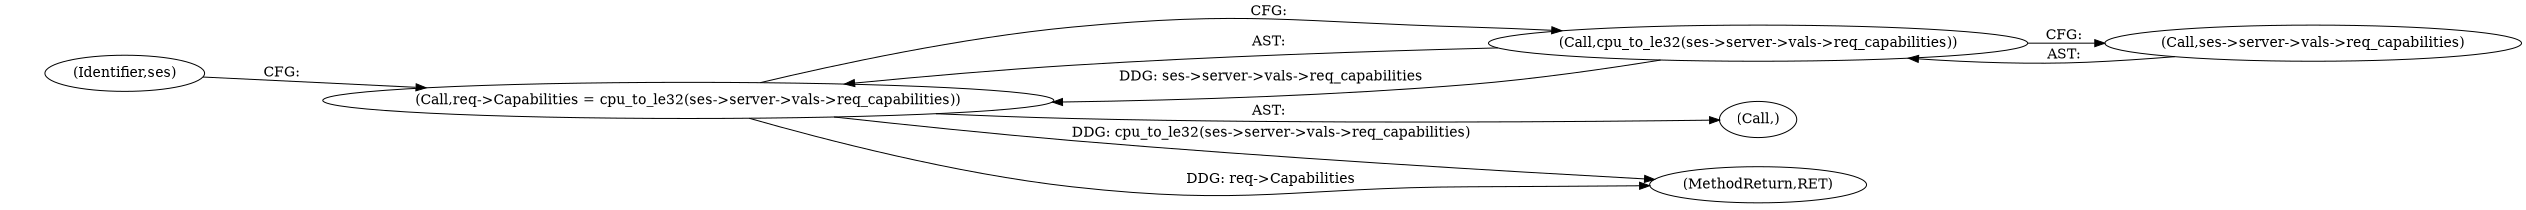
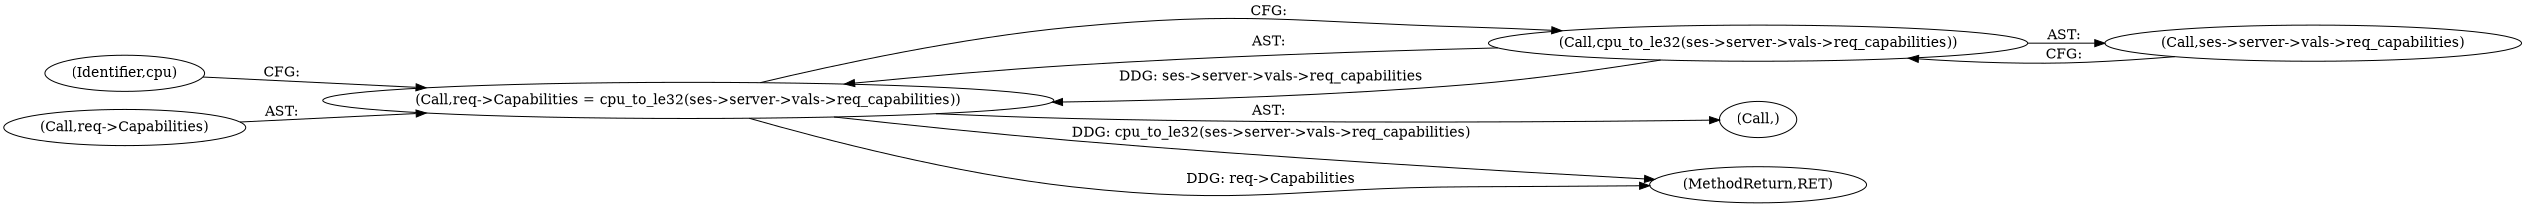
(2066, 36) -> (2066, 36)
(2066, 55) -> (2066, 55)
(125, 73) -> (125, 73)
none -> (125, 128)
